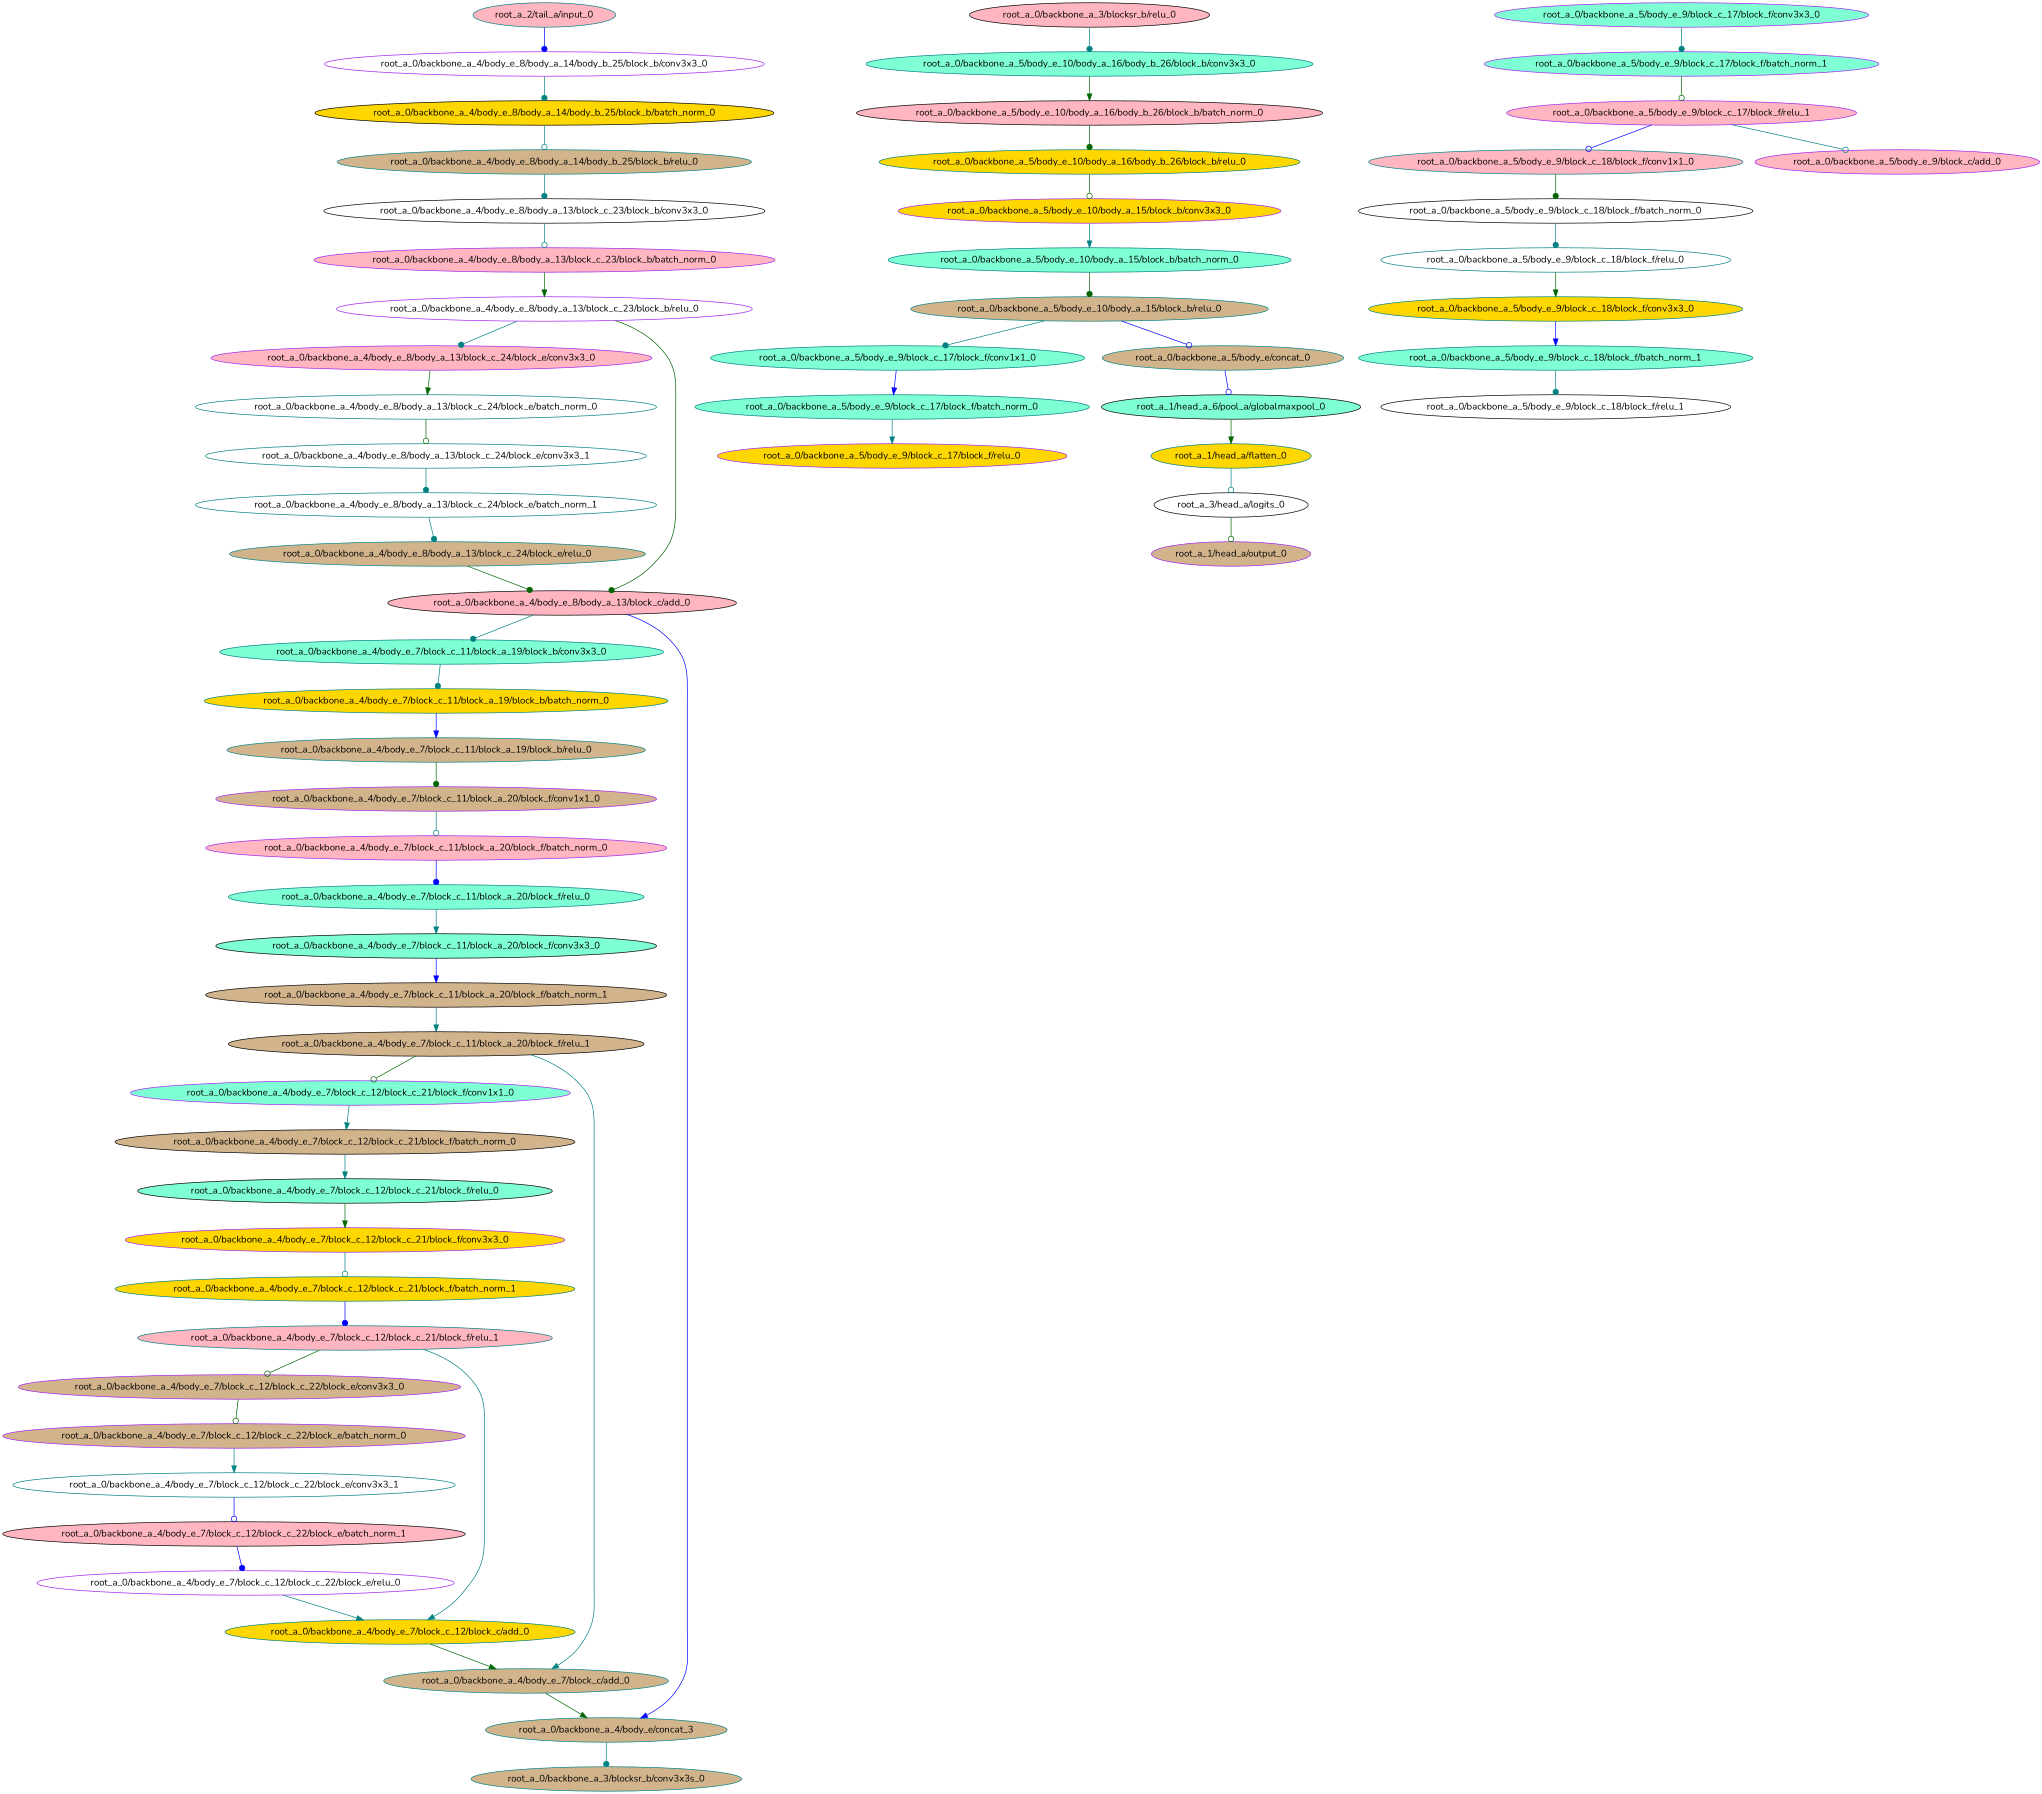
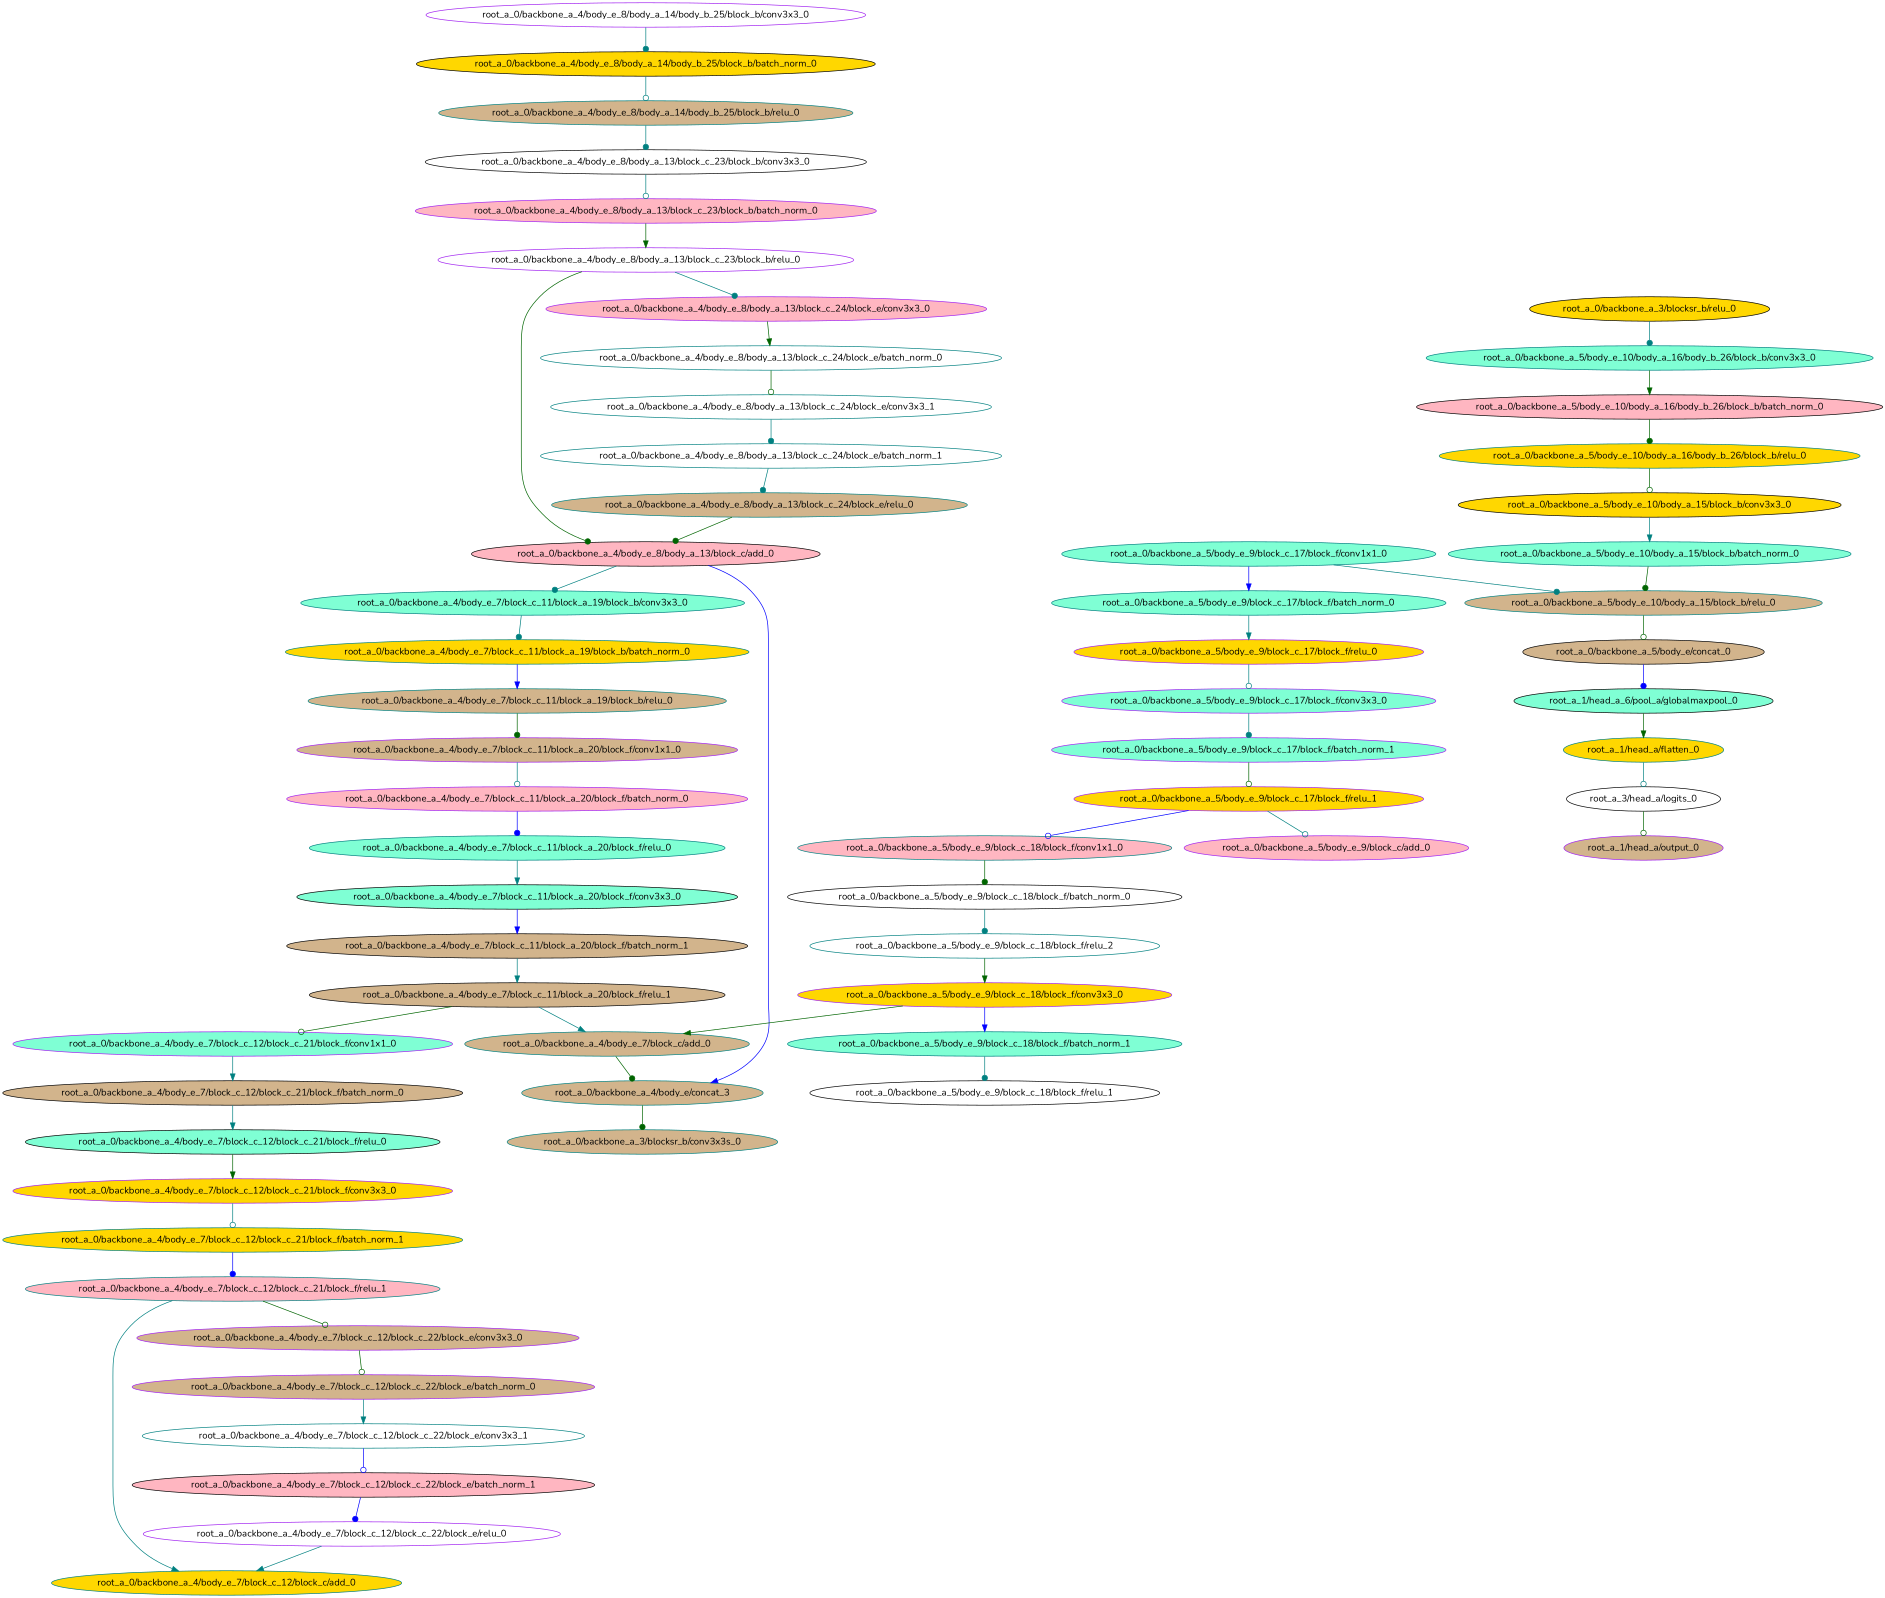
(544, 15) -> none
(1090, 15) -> (1650, 309)
(1682, 113) -> (1249, 799)
(1090, 211) -> (1650, 505)
(1556, 260) -> (985, 946)
(1556, 309) -> (985, 995)
(996, 333) -> (1444, 578)
(1154, 333) -> (1644, 625)
(1223, 358) -> (1644, 652)
(1227, 380) -> (1644, 674)
none -> (1249, 674)
(460, 1655) -> (797, 1019)
(563, 1704) -> (623, 1066)
(606, 1752) -> (642, 1115)
